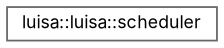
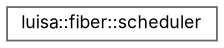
(112, 24) -> (112, 24)
